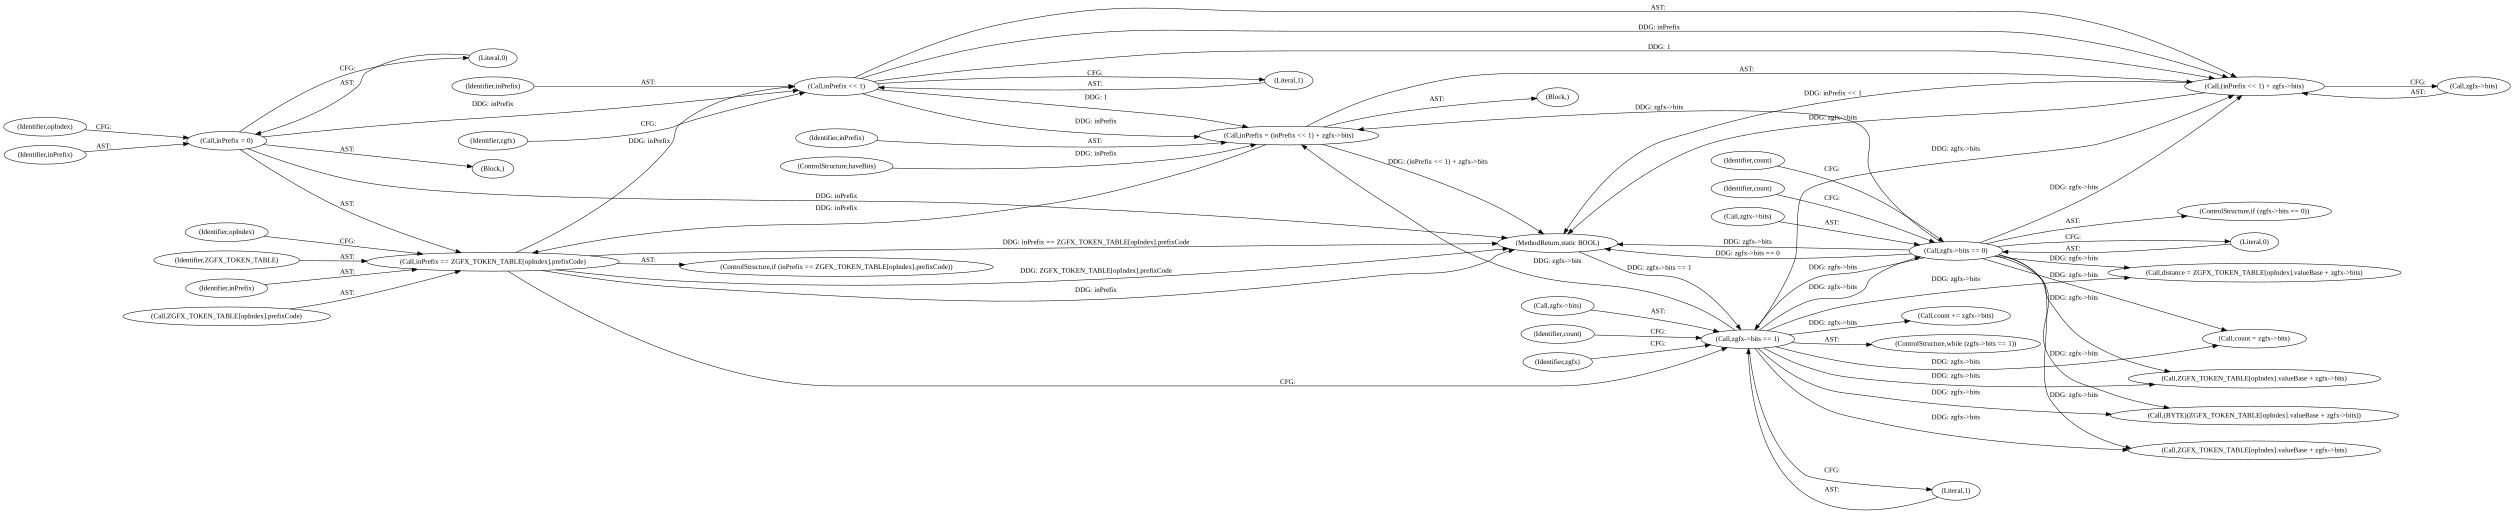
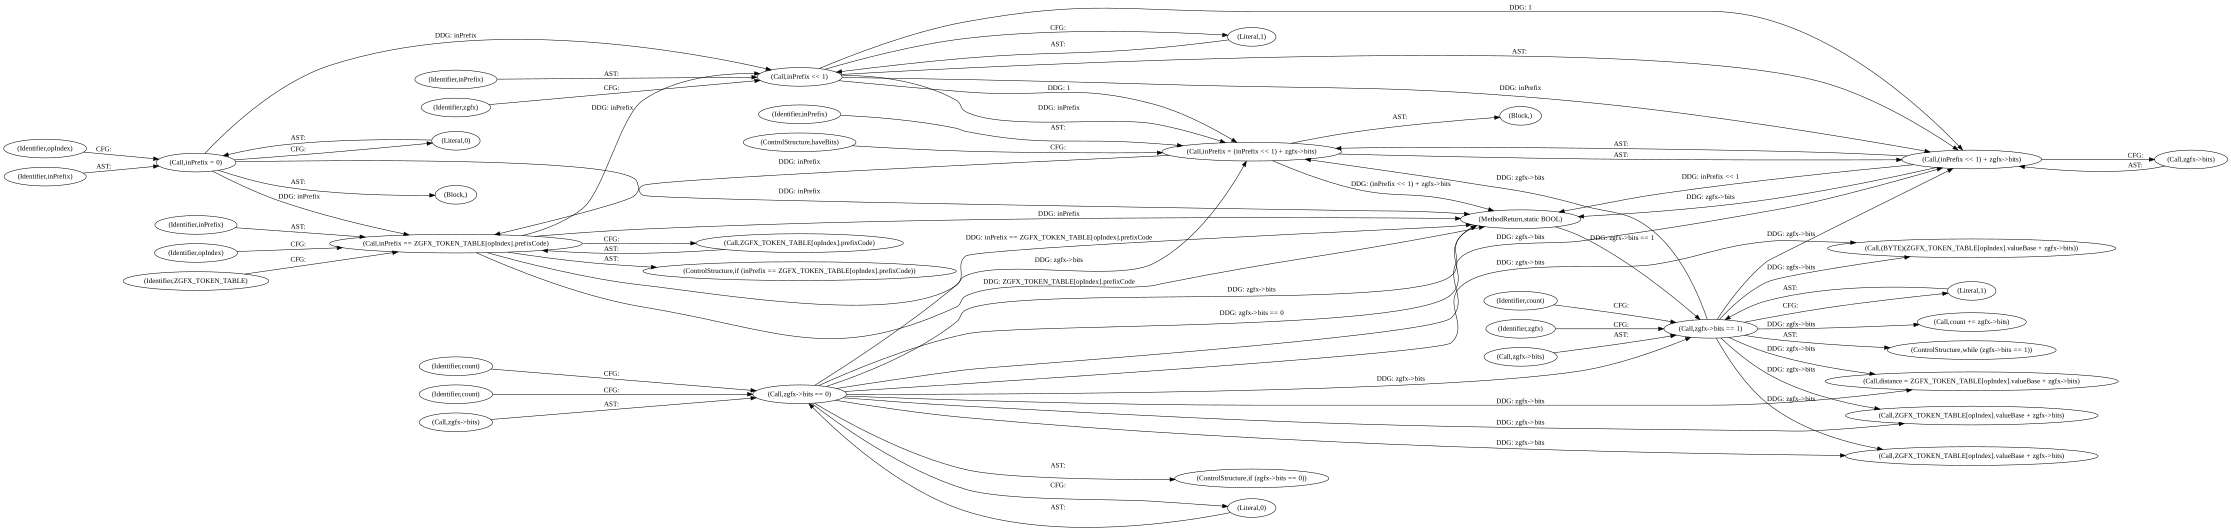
none -> (1624, 149)
(1096, 153) -> (1059, 147)
(349, 204) -> (299, 197)
(349, 257) -> (299, 259)
(1840, 298) -> none
(2254, 339) -> none
(1106, 386) -> (637, 243)
